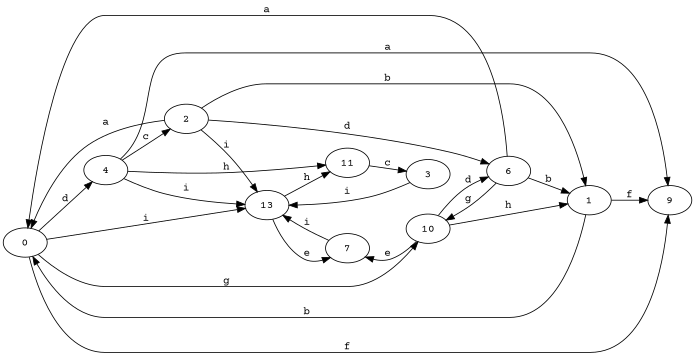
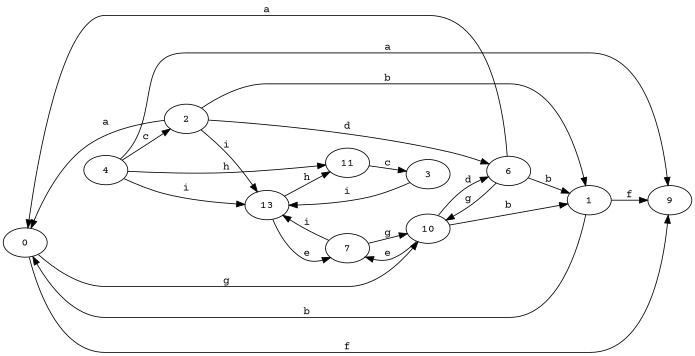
(509, 205) -> (509, 205)
(62, 209) -> none
(142, 224) -> none
none -> (384, 239)
